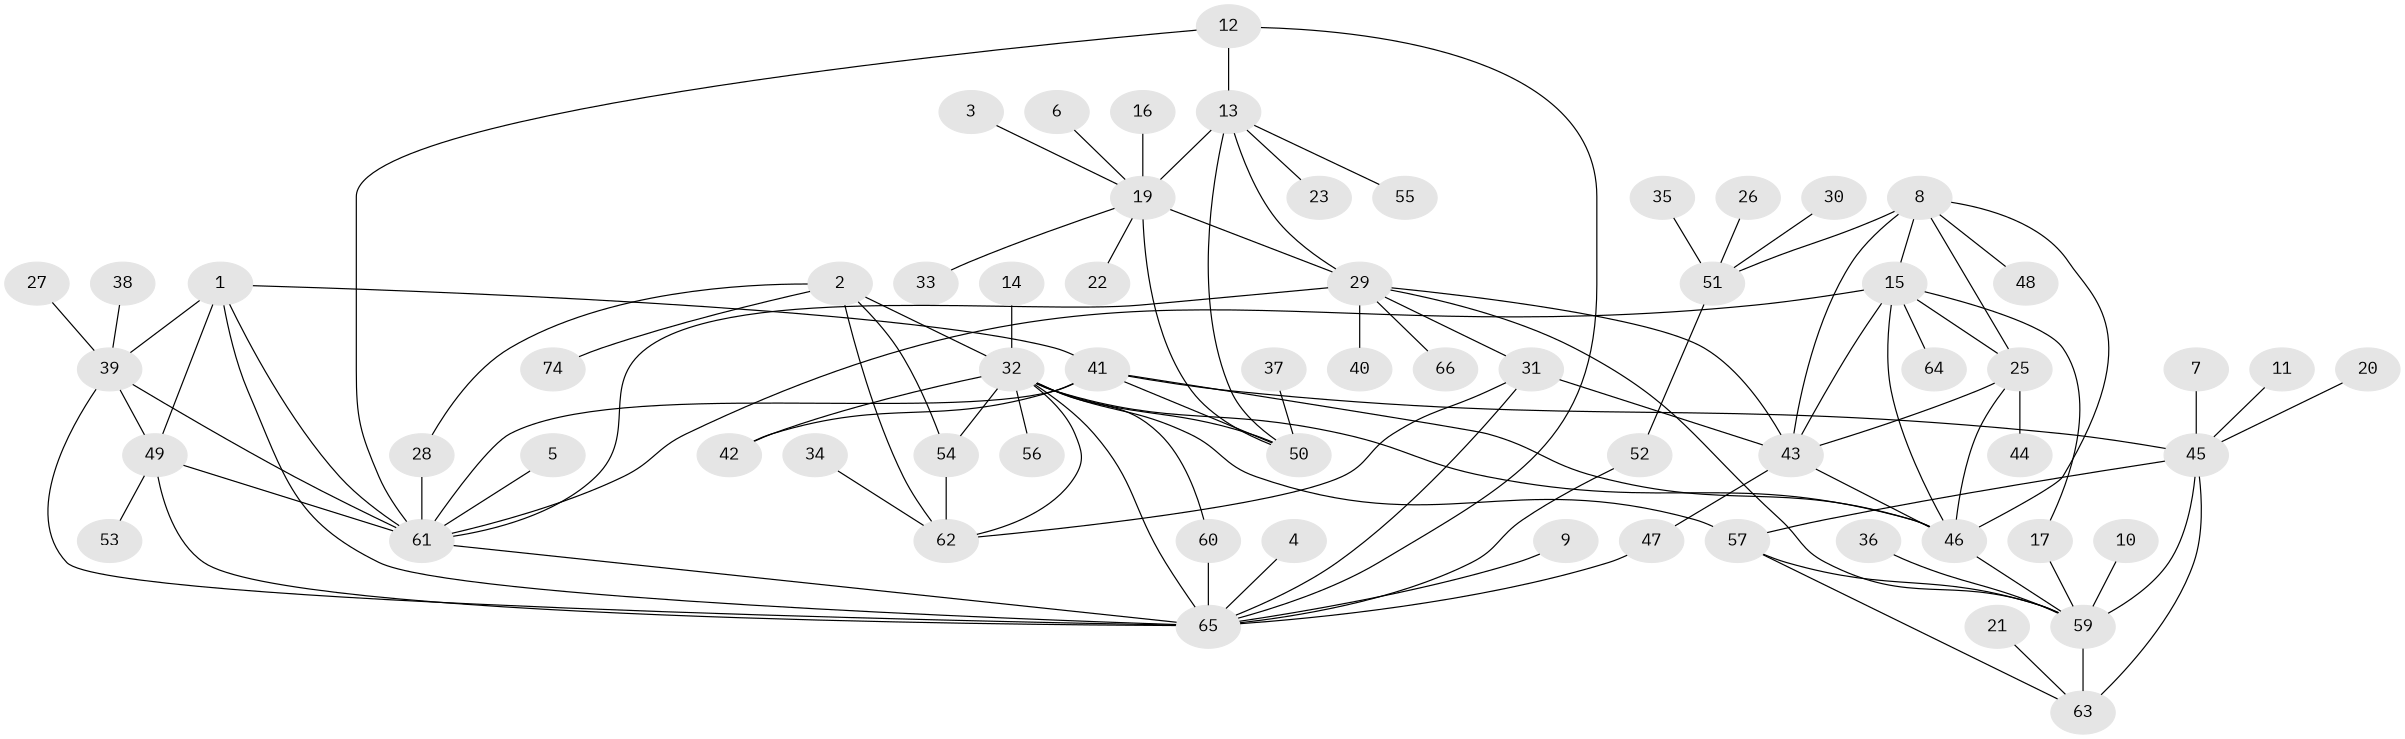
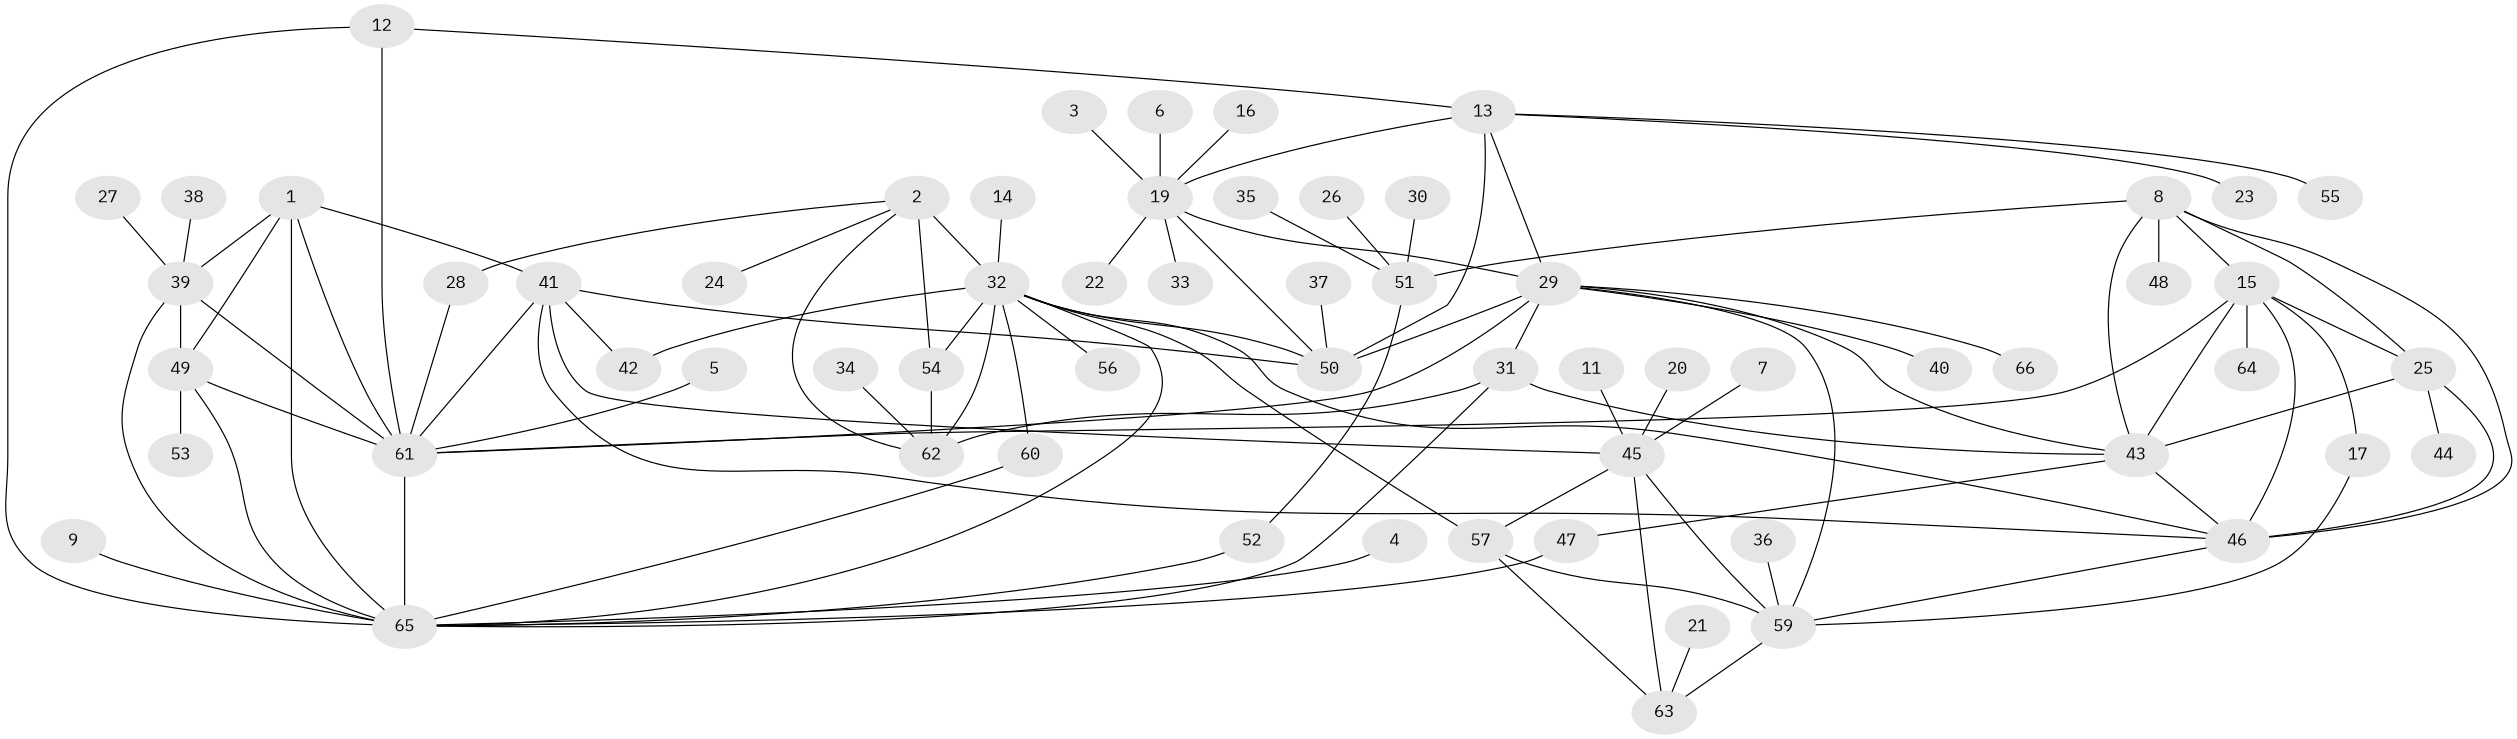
none -> (1440, 328)
(553, 369) -> (714, 284)
(2126, 541) -> none
